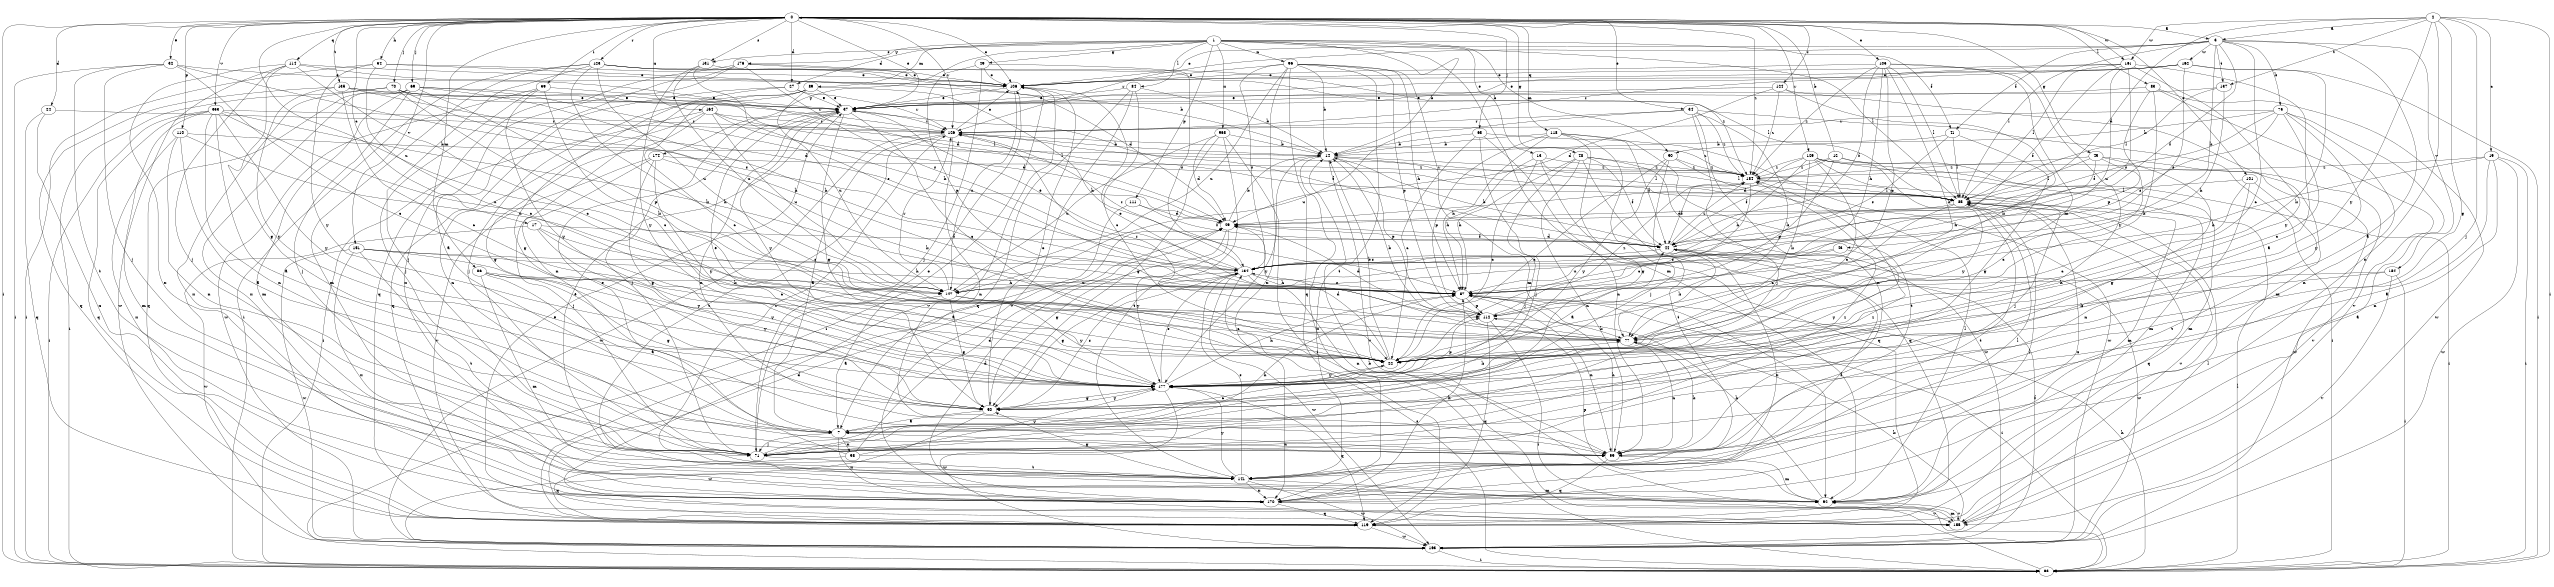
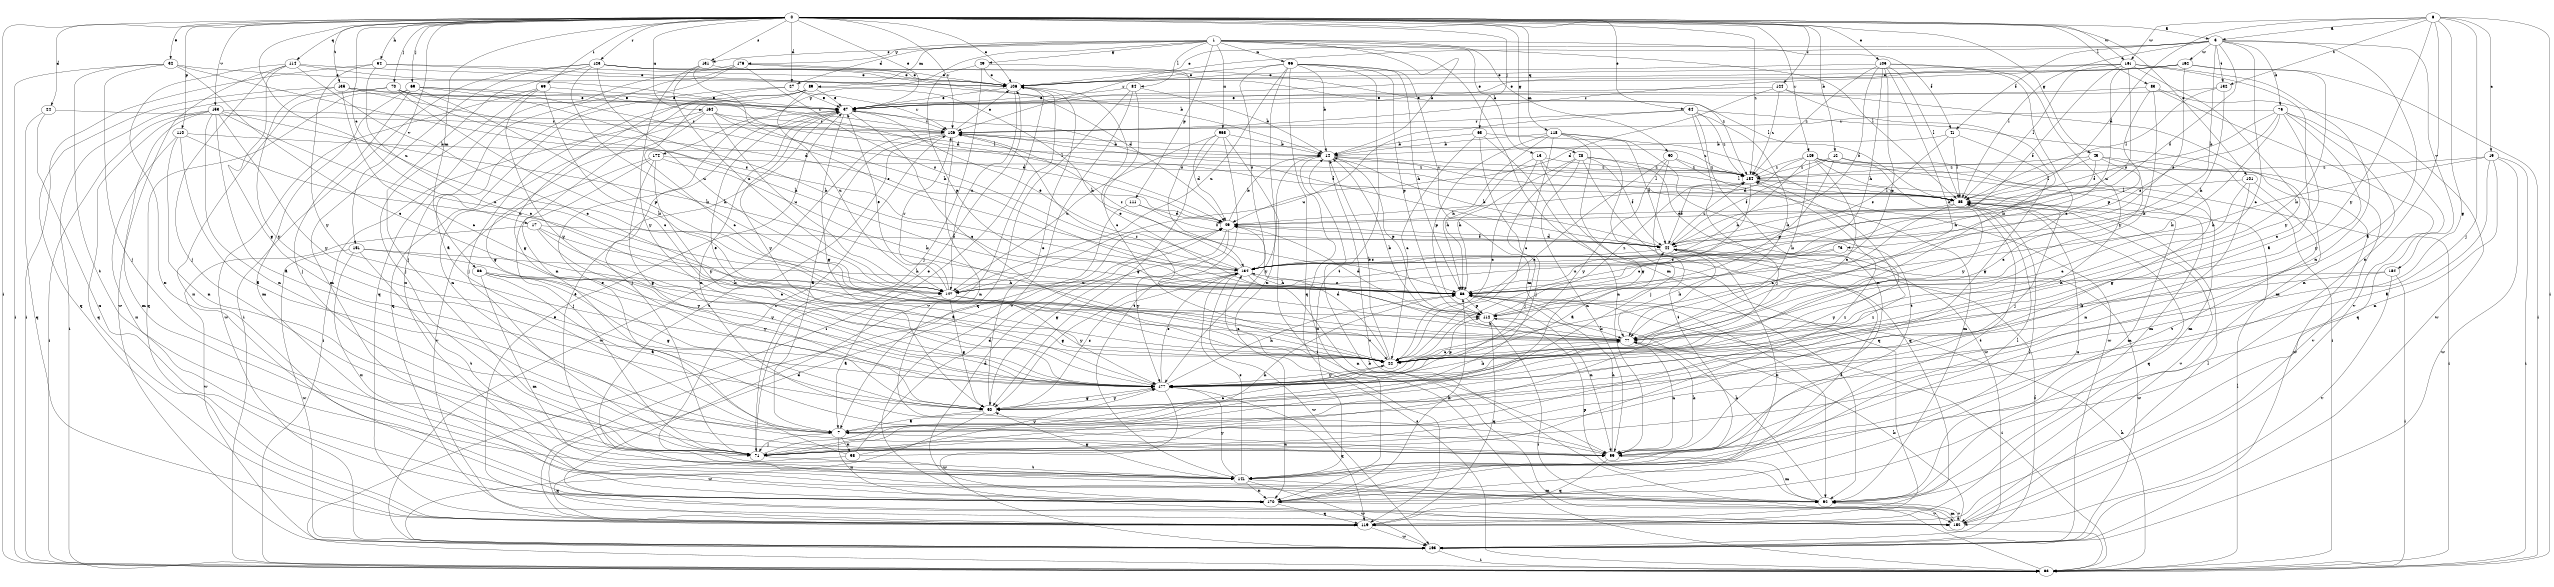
(2433, 18) -> (2433, 18)
(1358, 20) -> (1369, 18)
(2224, 87) -> (2224, 87)
(216, 110) -> (216, 110)
(1977, 140) -> (2018, 273)
(2066, 214) -> (2066, 214)
none -> (879, 220)
(1840, 248) -> (1840, 248)
(843, 262) -> none
none -> (1515, 278)
(1462, 295) -> (1462, 295)
none -> (2152, 315)
(2358, 318) -> (2358, 318)
(1965, 329) -> (1965, 329)
none -> (1515, 346)
(1477, 443) -> (1476, 460)
(557, 475) -> none
(1957, 525) -> (1957, 525)
